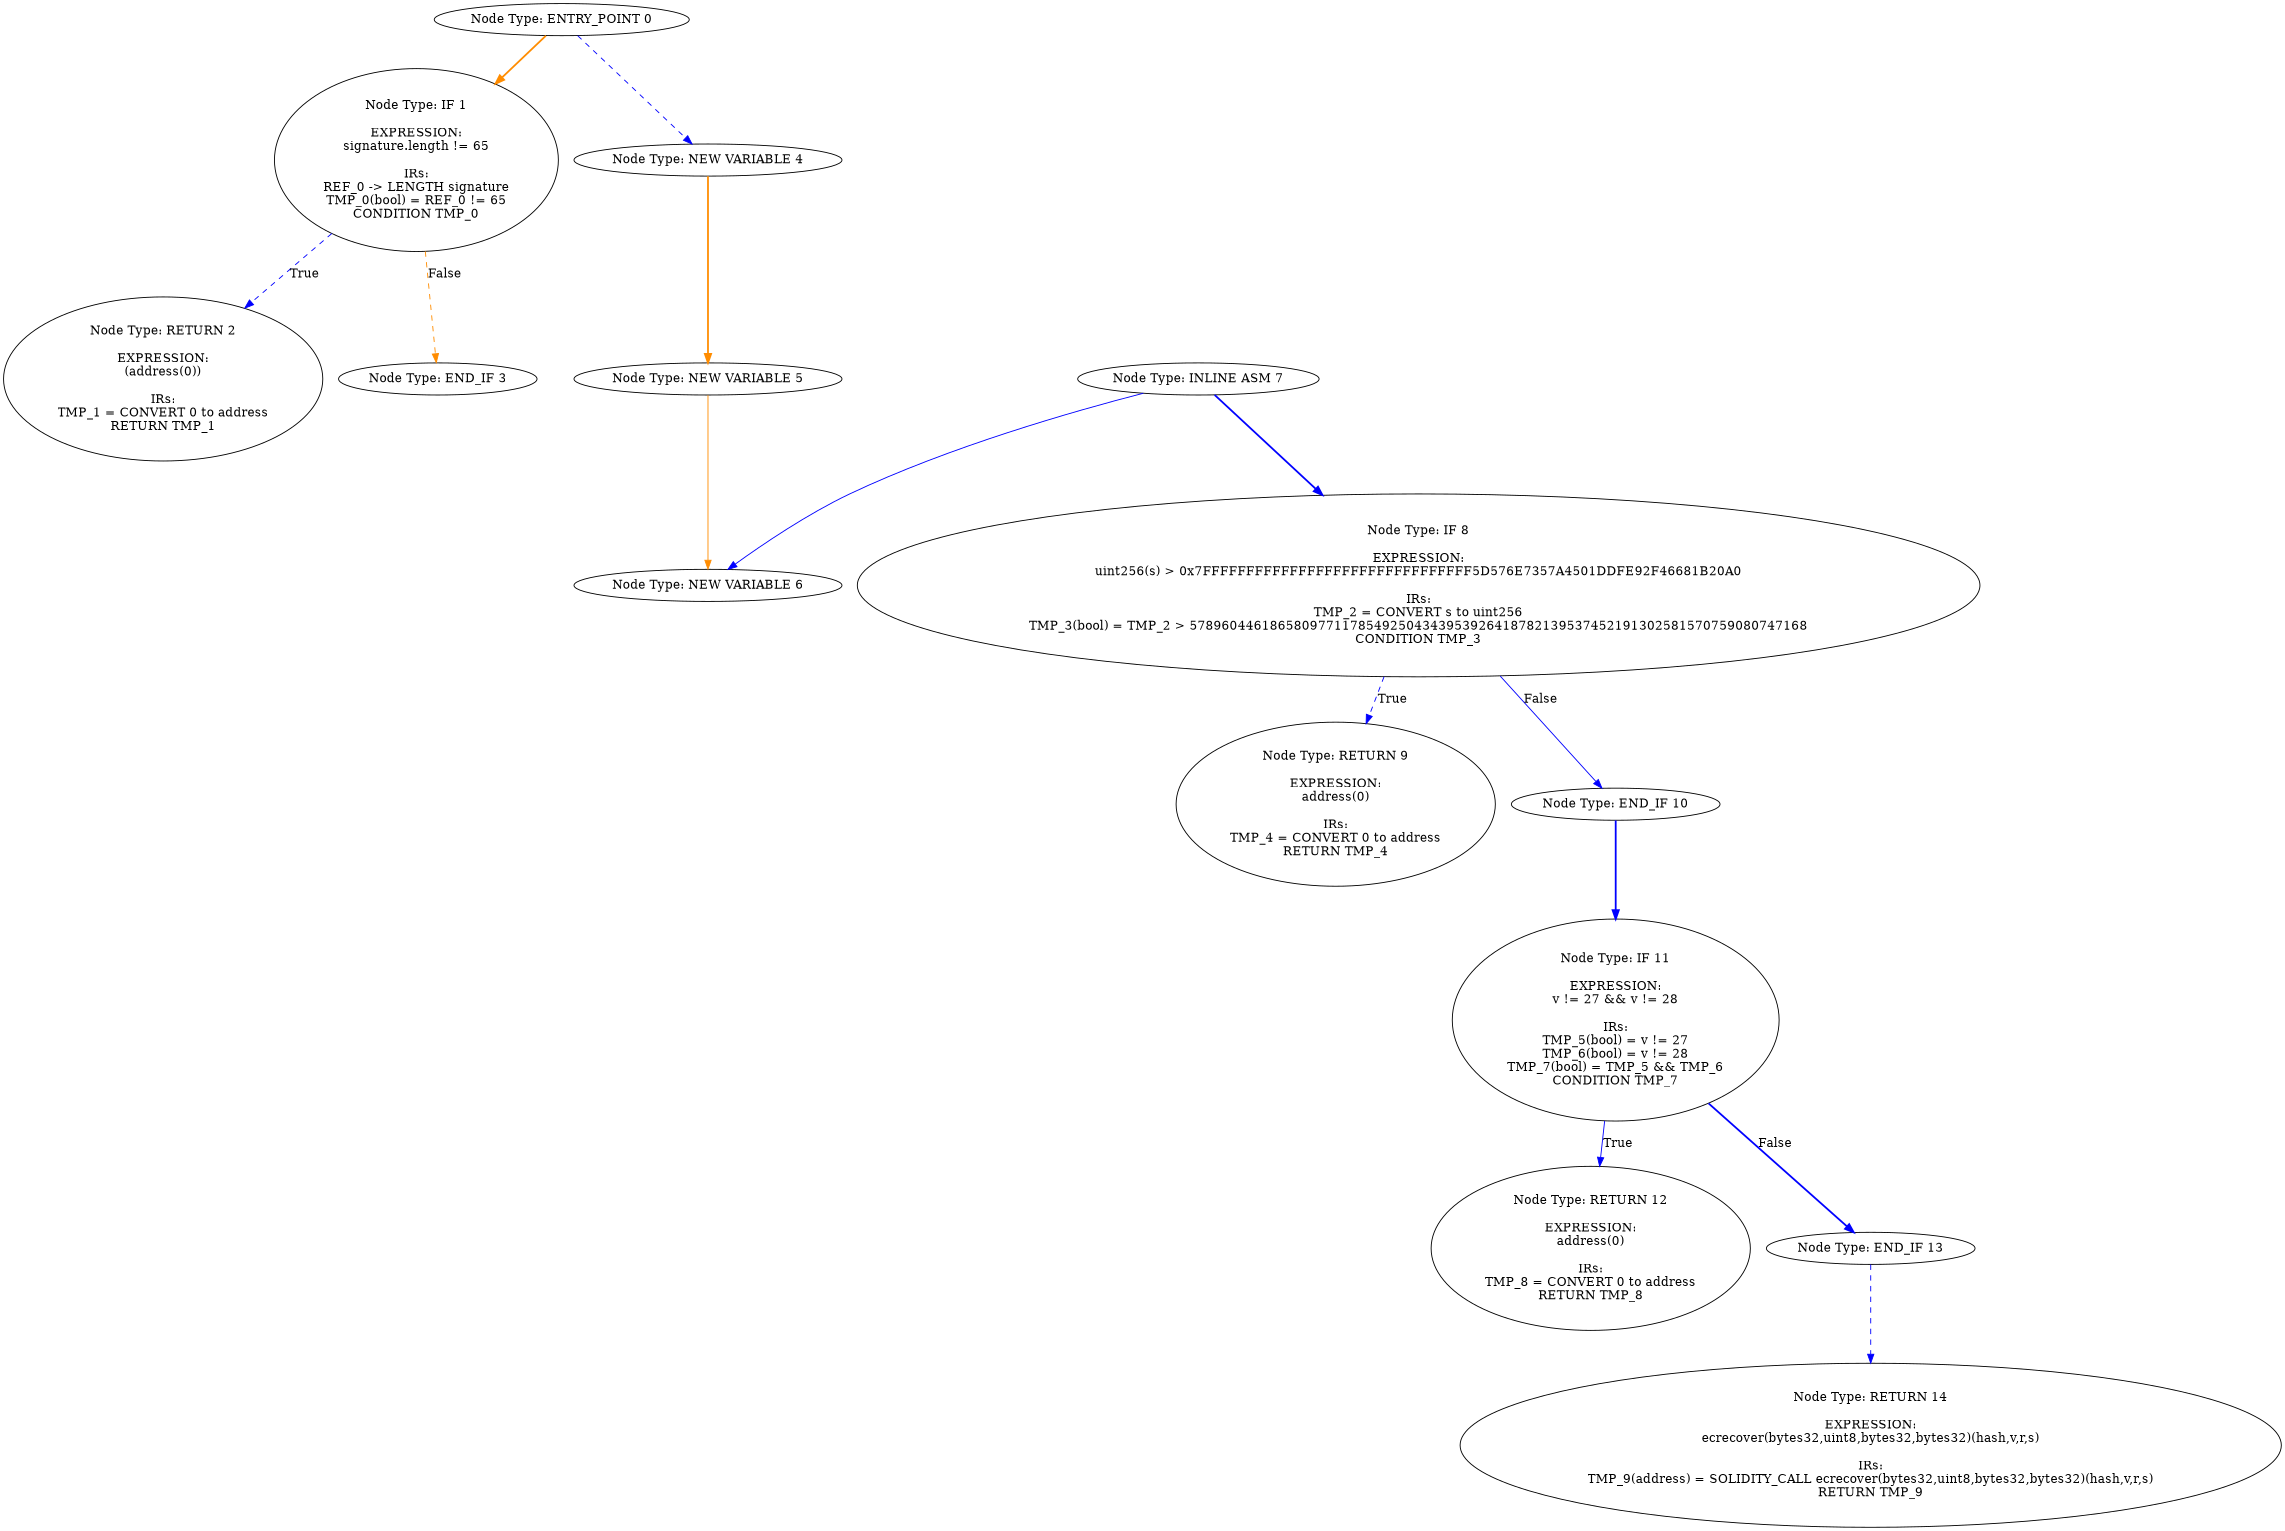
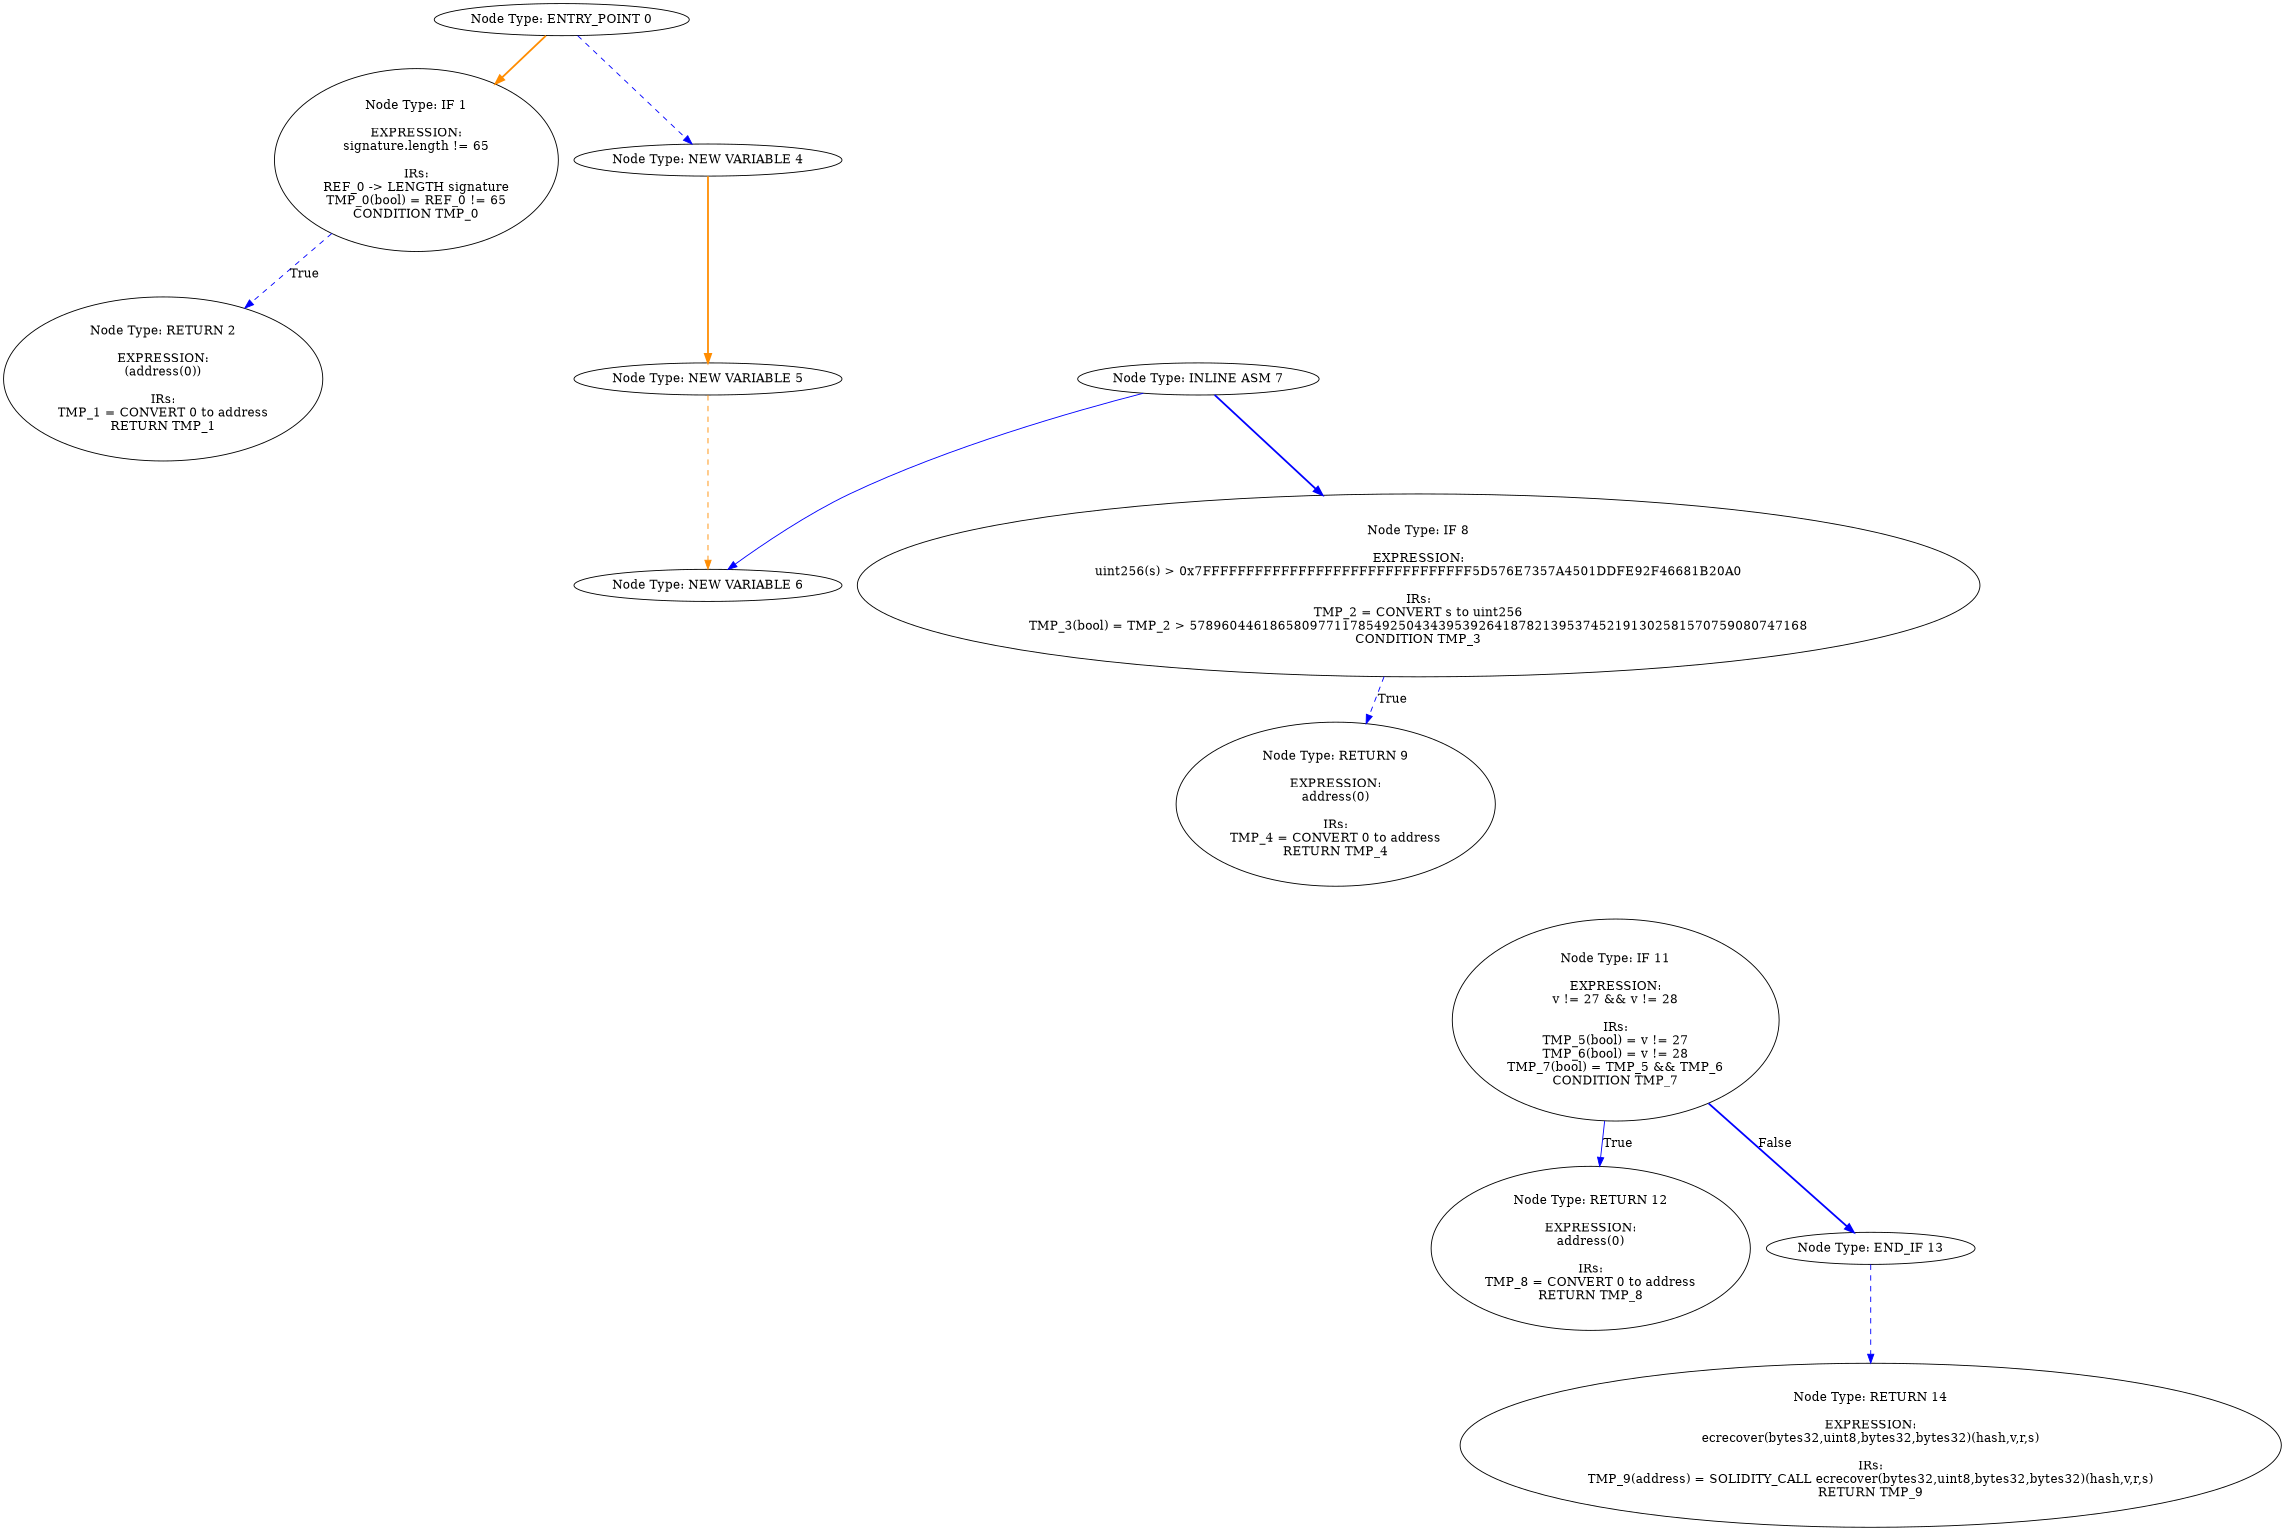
(438, 379) -> none
(708, 478) -> (708, 478)
(1616, 804) -> none
